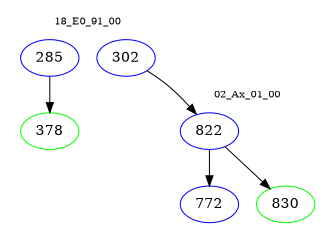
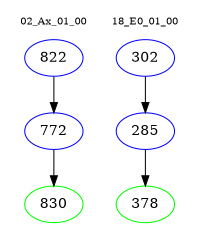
(88, 22) -> (145, 22)
(179, 95) -> (145, 90)
(244, 164) -> (54, 163)
